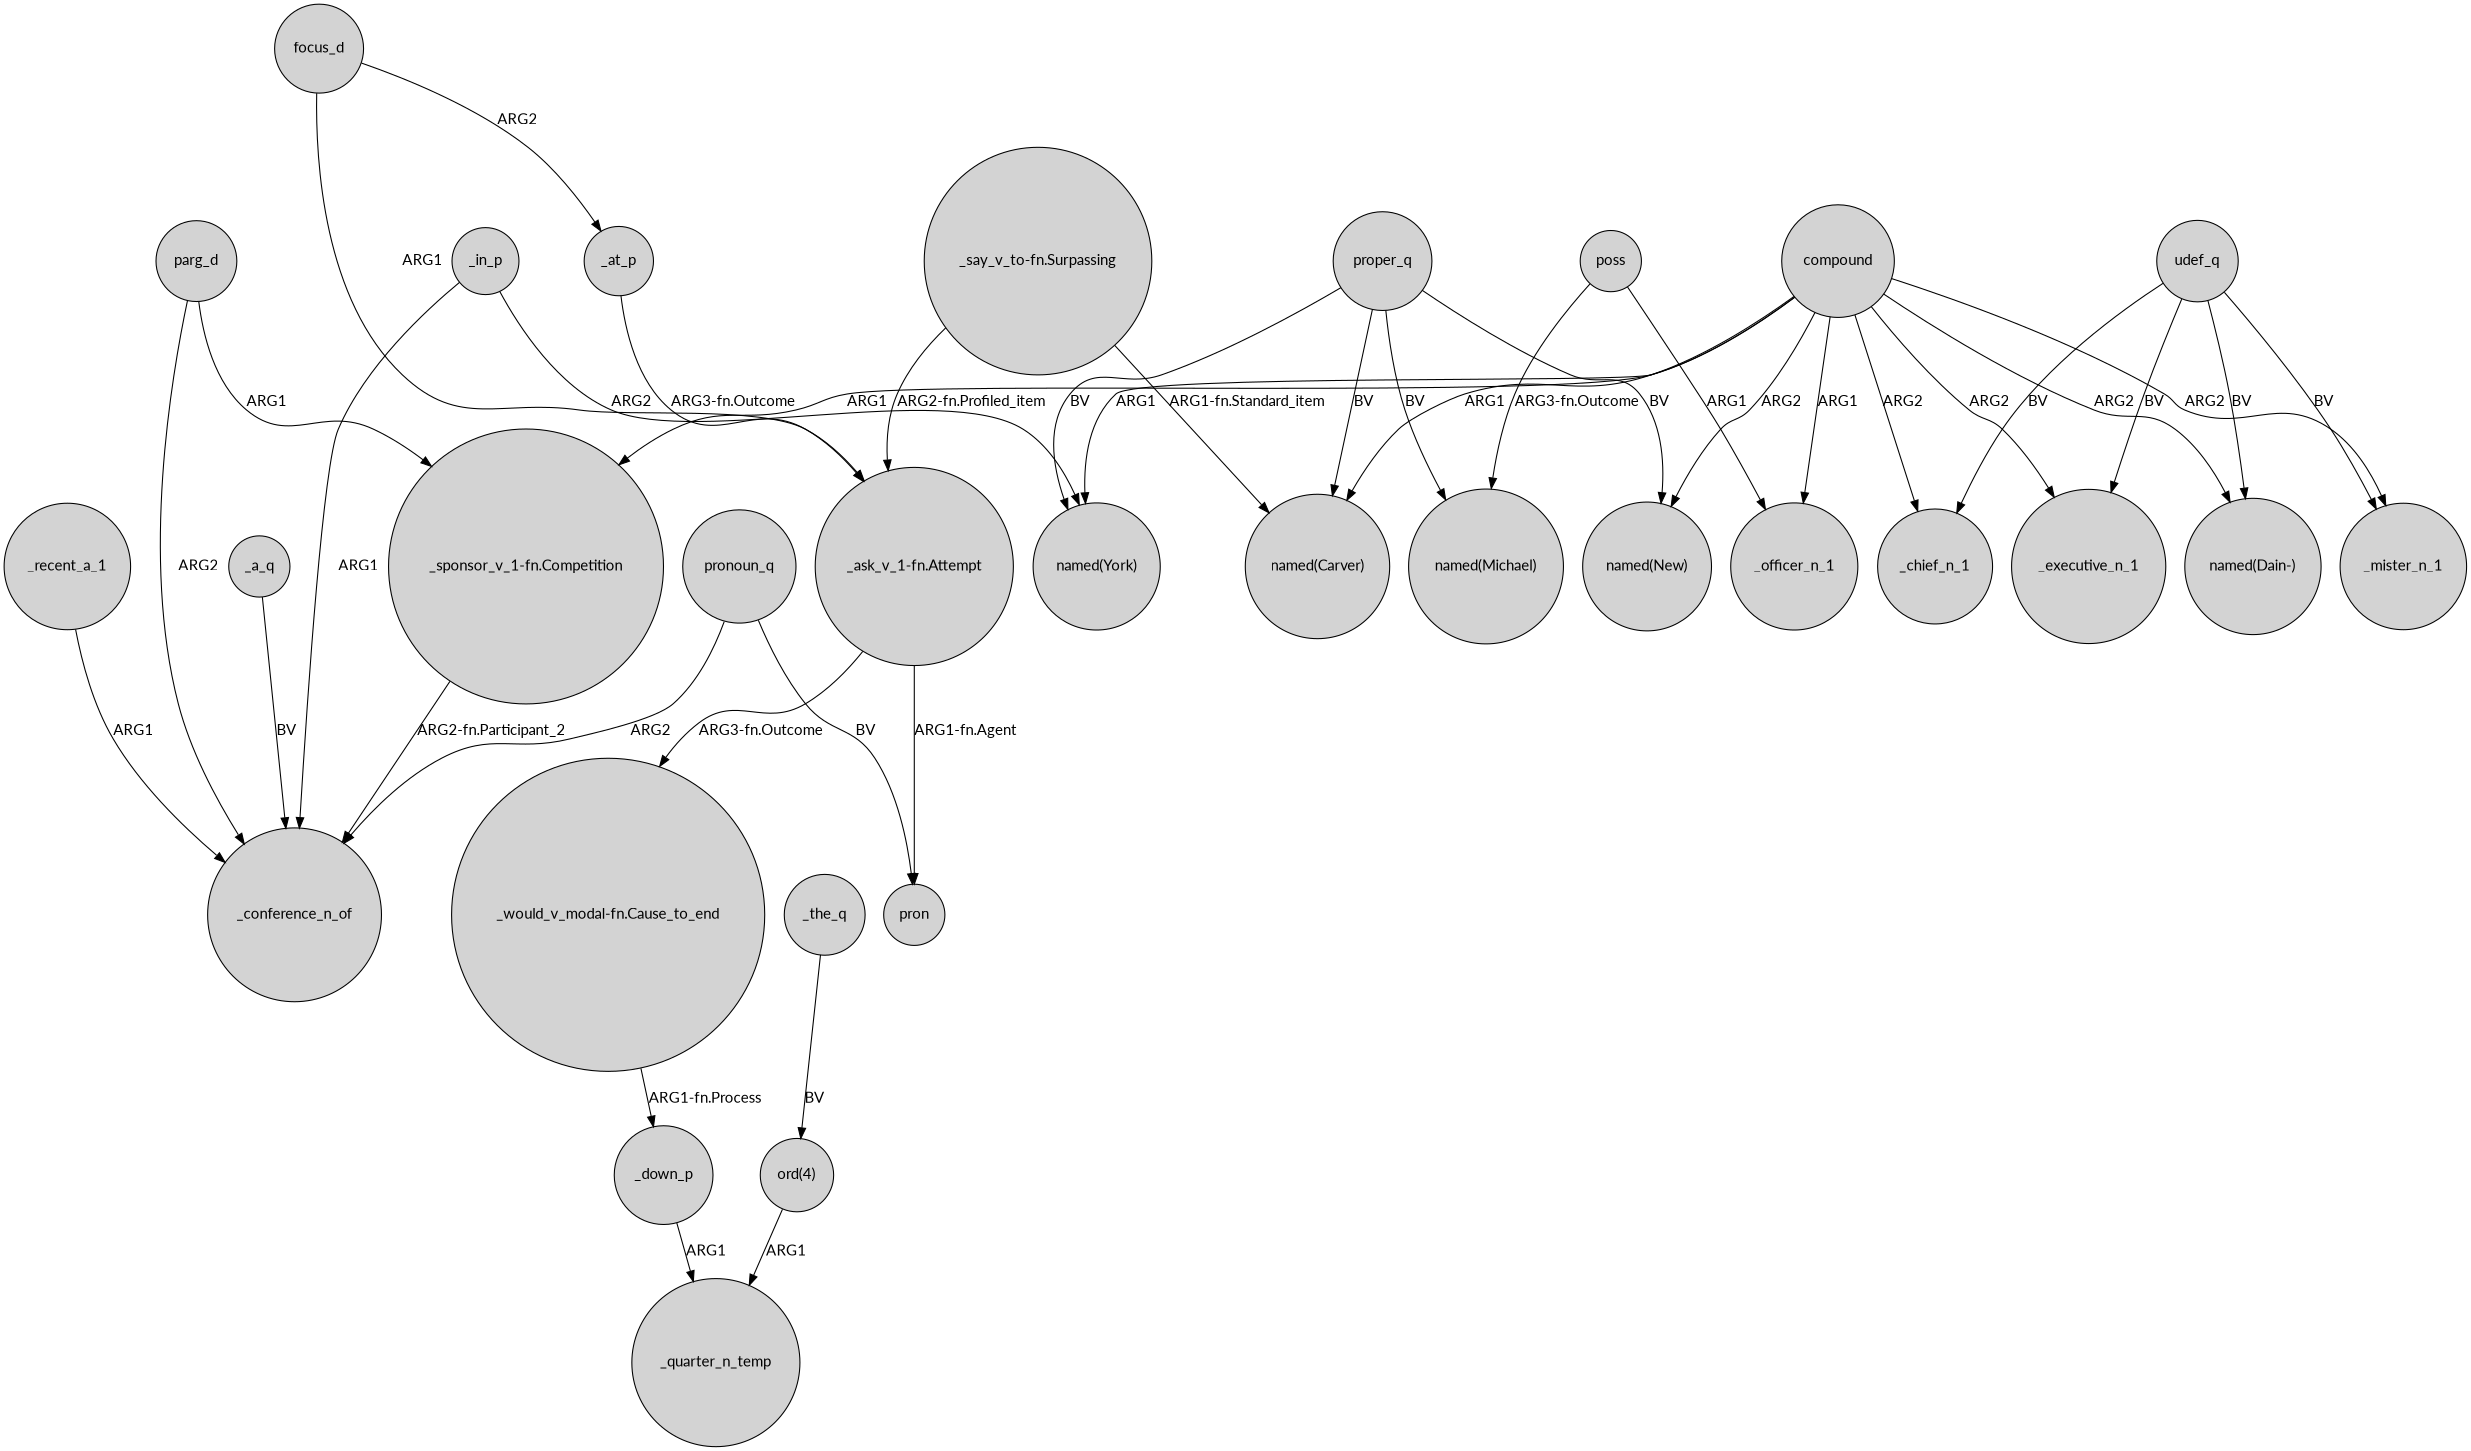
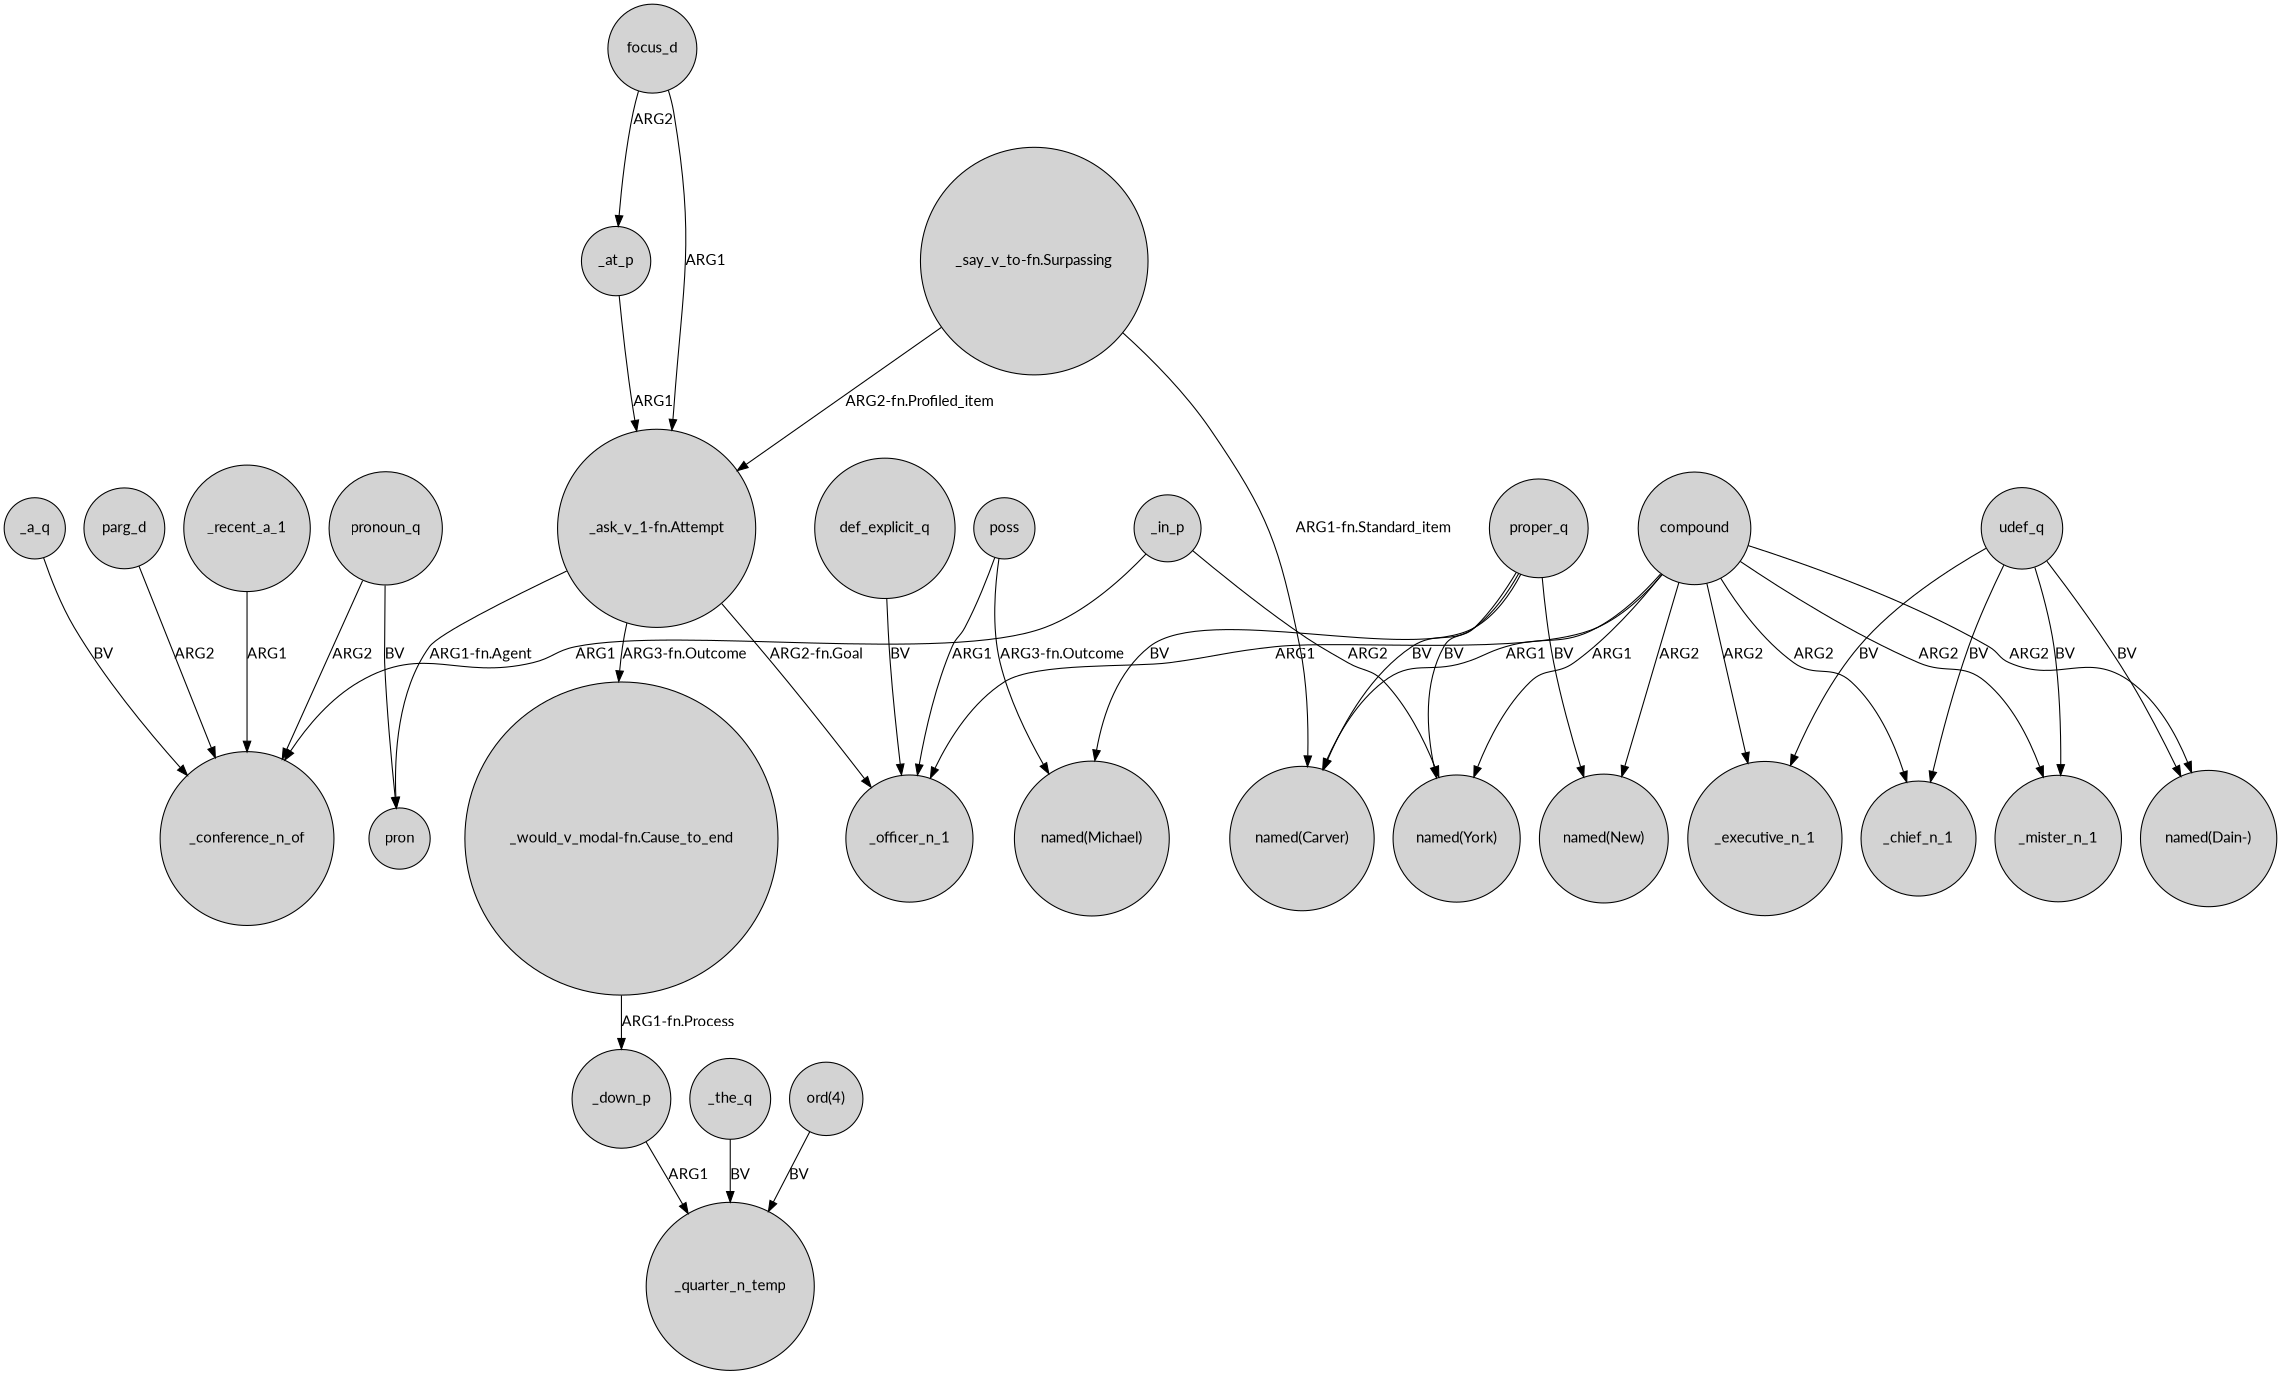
(733, 402) -> (653, 402)
none -> (885, 528)
(526, 566) -> none
none -> (795, 690)
(811, 1041) -> (730, 1165)
(786, 1252) -> (799, 1175)
